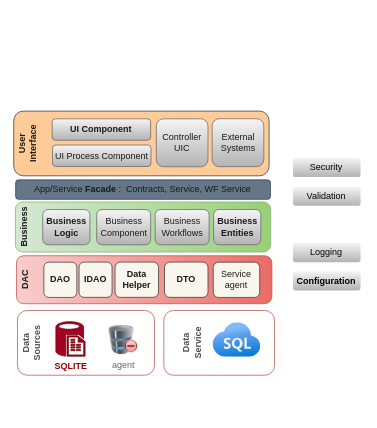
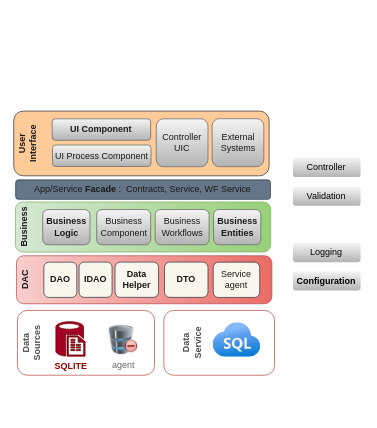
(327, 167) -> (327, 167)
